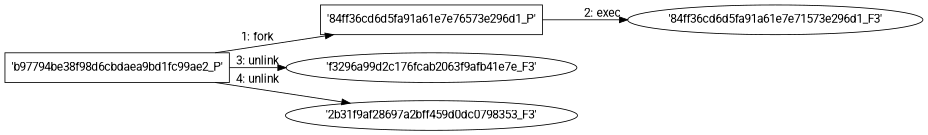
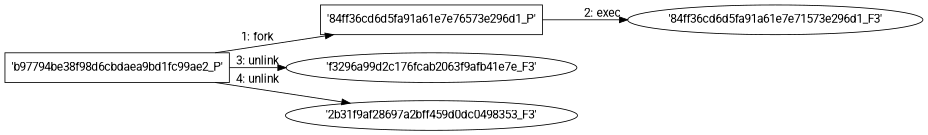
(431, 116) -> (431, 116)
